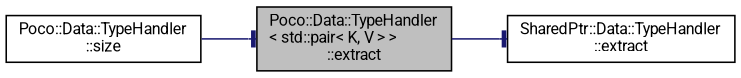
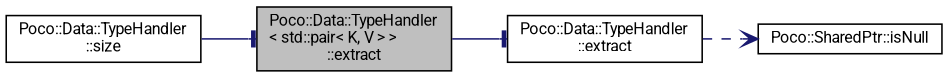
(621, 39) -> (605, 39)
none -> (850, 39)
